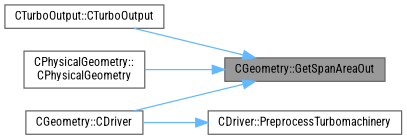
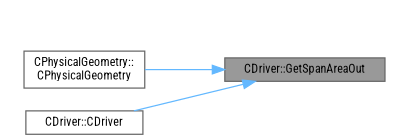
(84, 17) -> none
(305, 70) -> (305, 70)
(84, 123) -> (84, 123)
(305, 123) -> none
